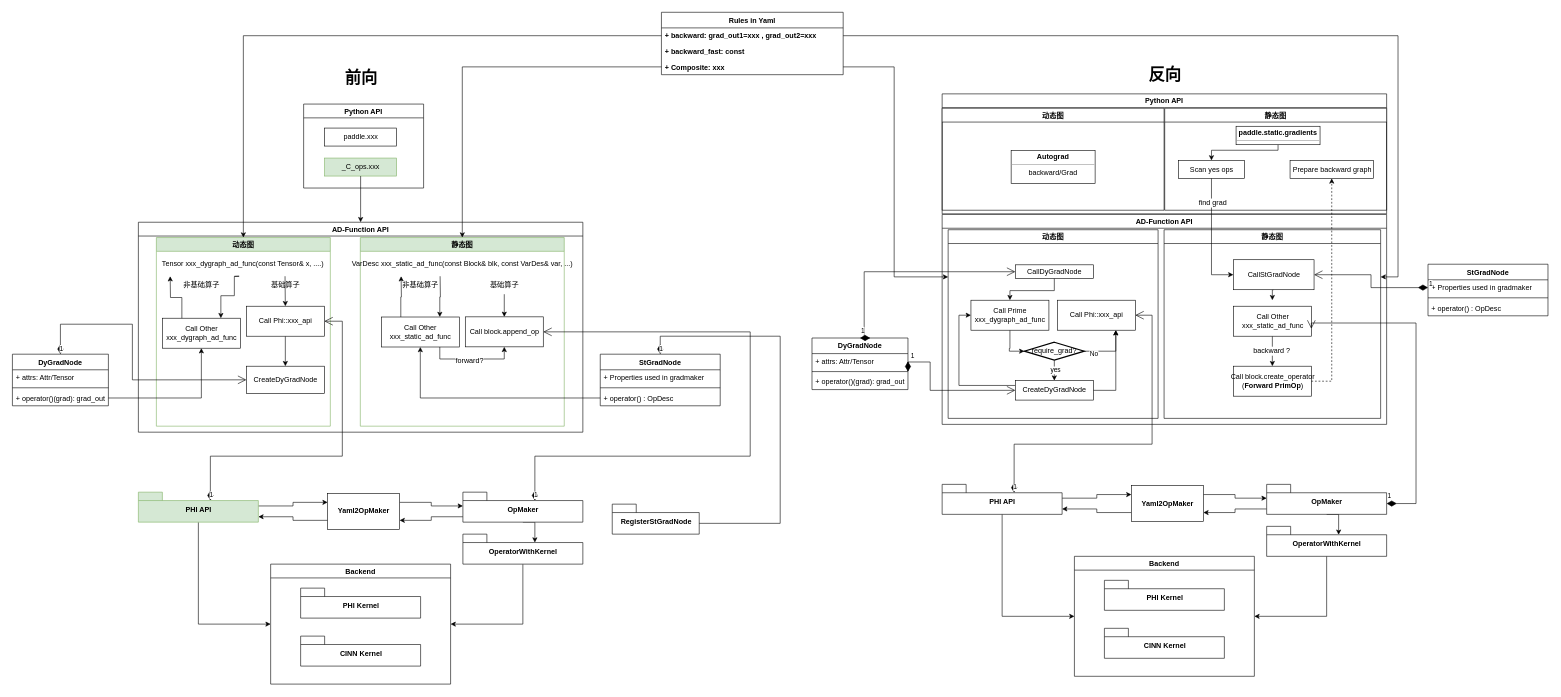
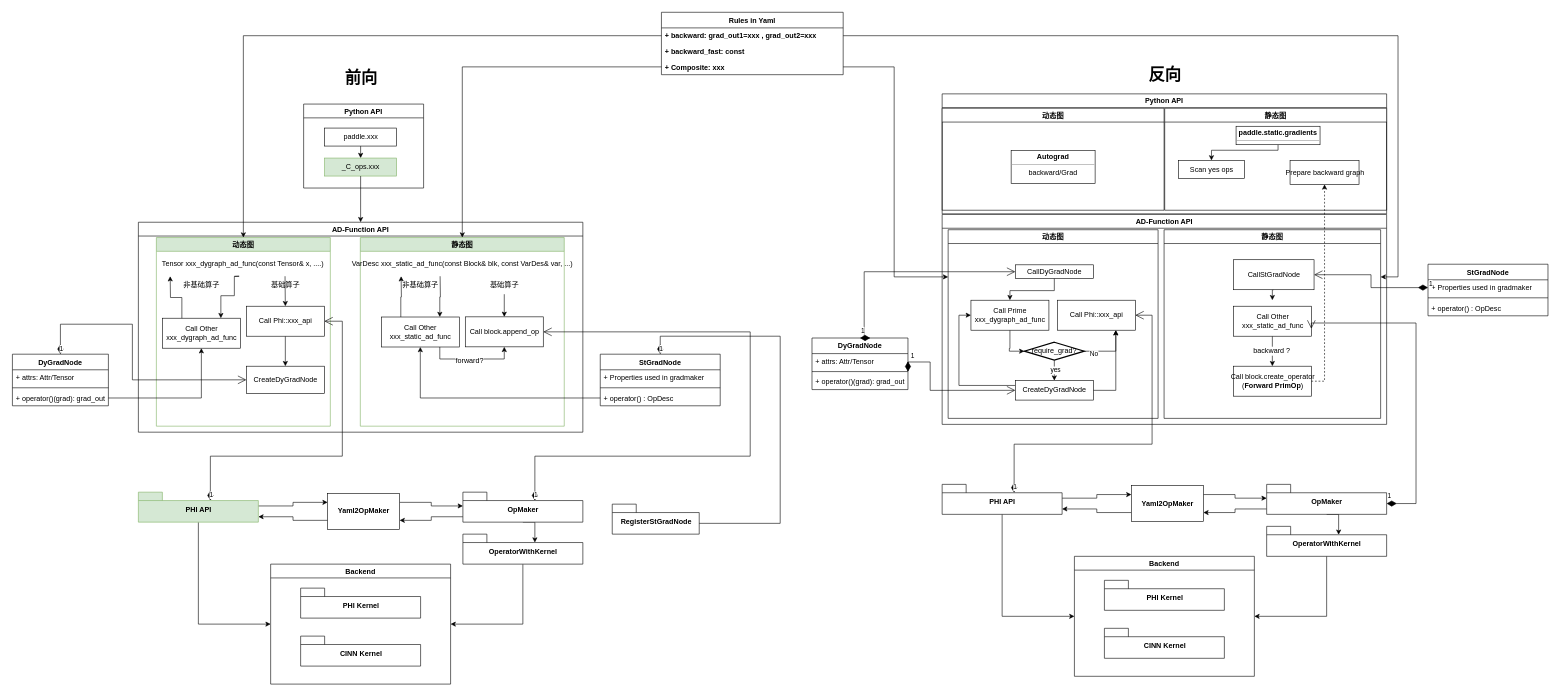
none -> (361, 150)
(1332, 170) -> (1325, 173)
(1212, 227) -> none
